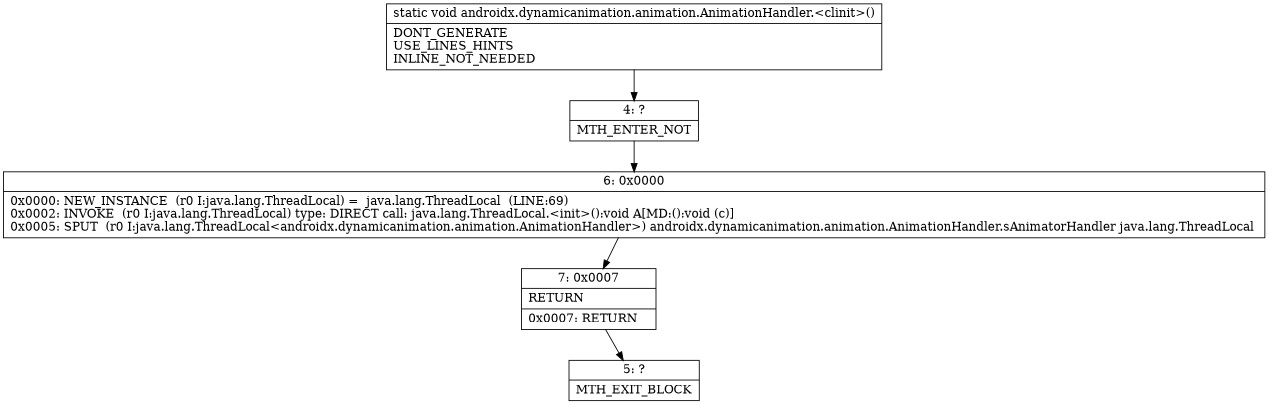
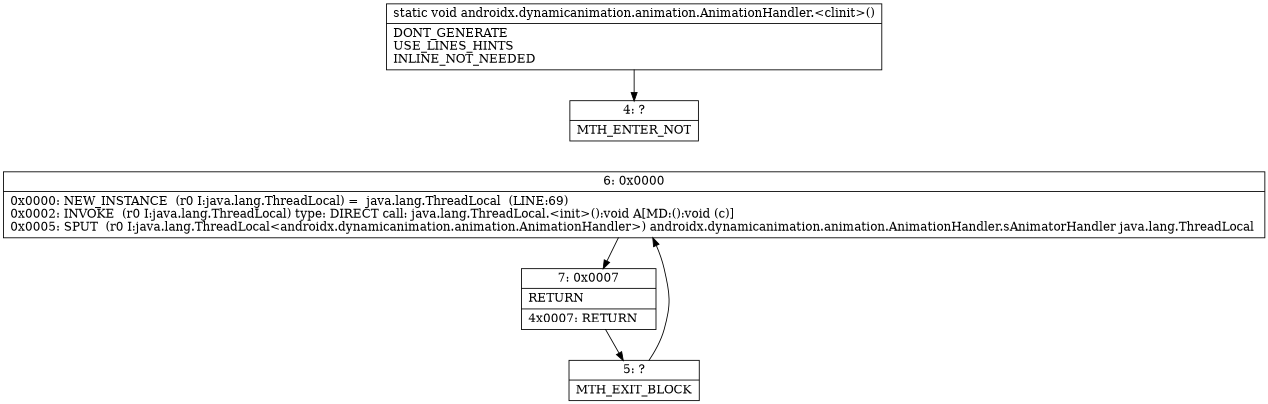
(634, 152) -> (669, 304)
(589, 319) -> (589, 319)
